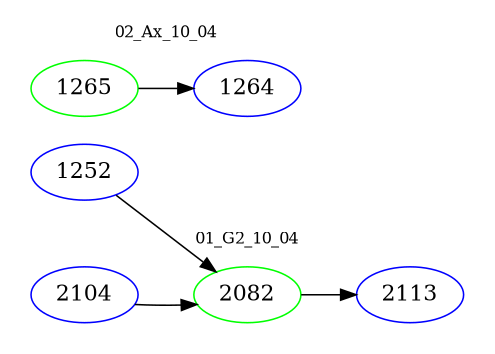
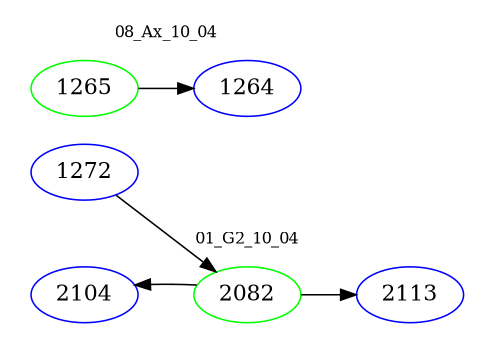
(166, 33) -> (166, 33)
(85, 172) -> (85, 172)
(158, 305) -> (174, 284)
